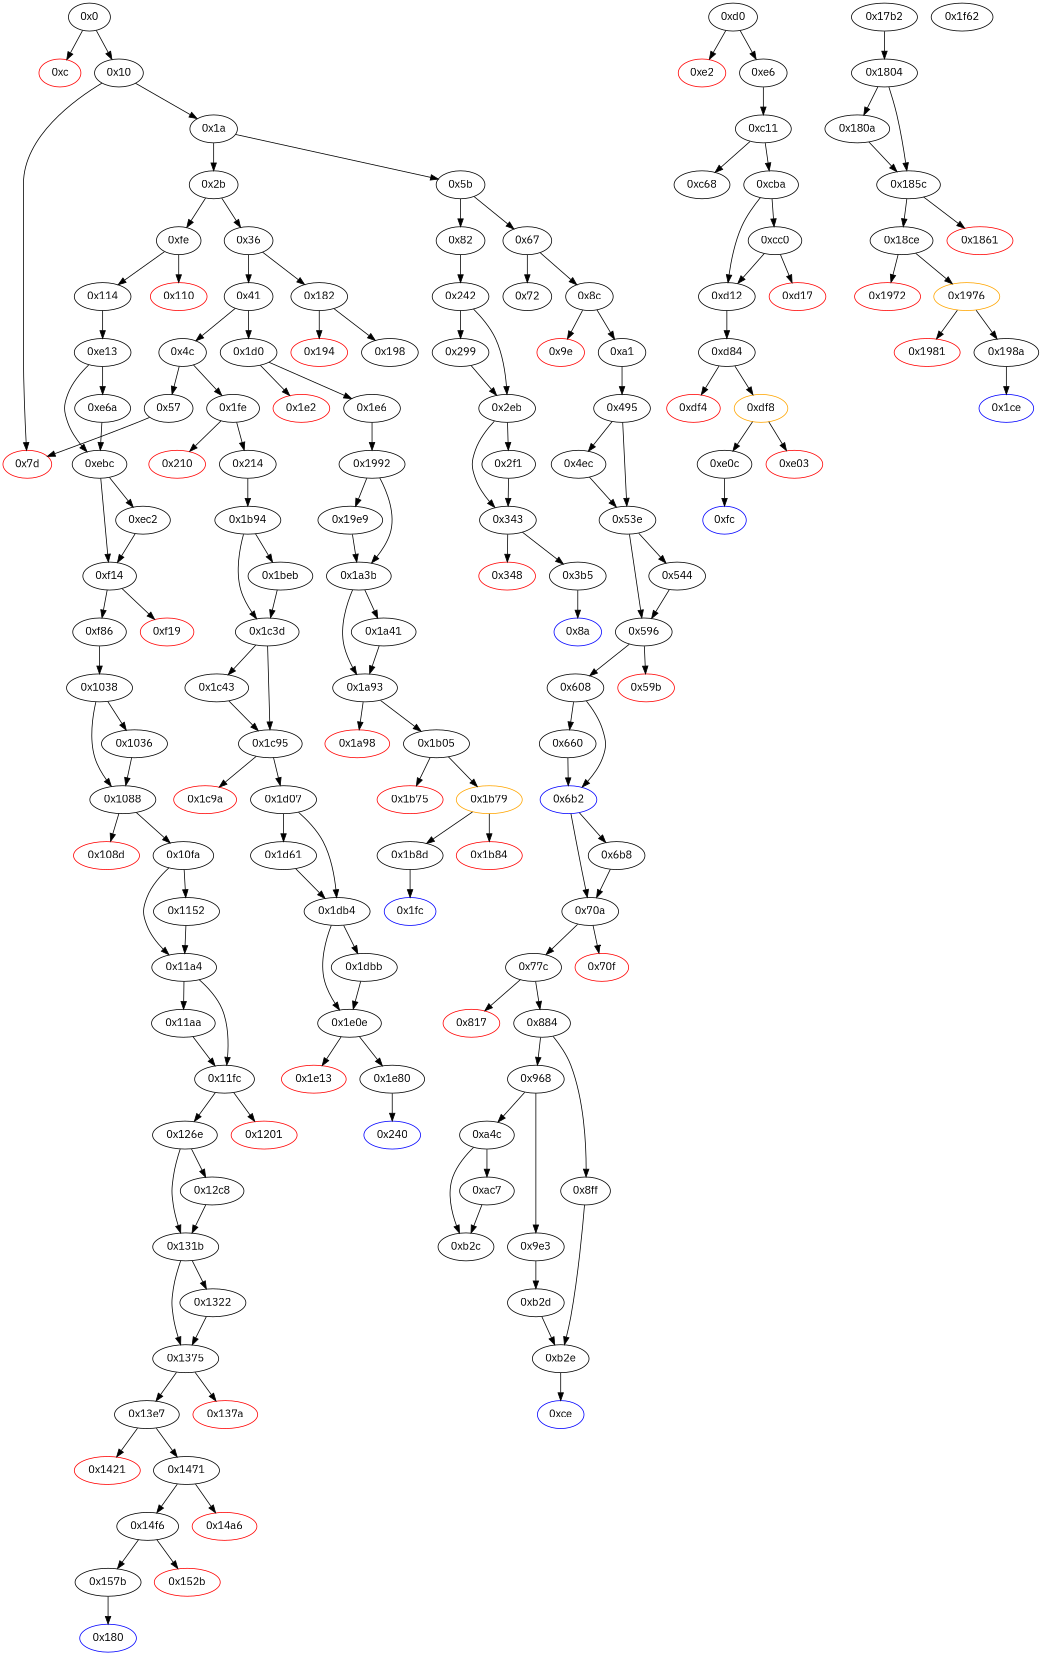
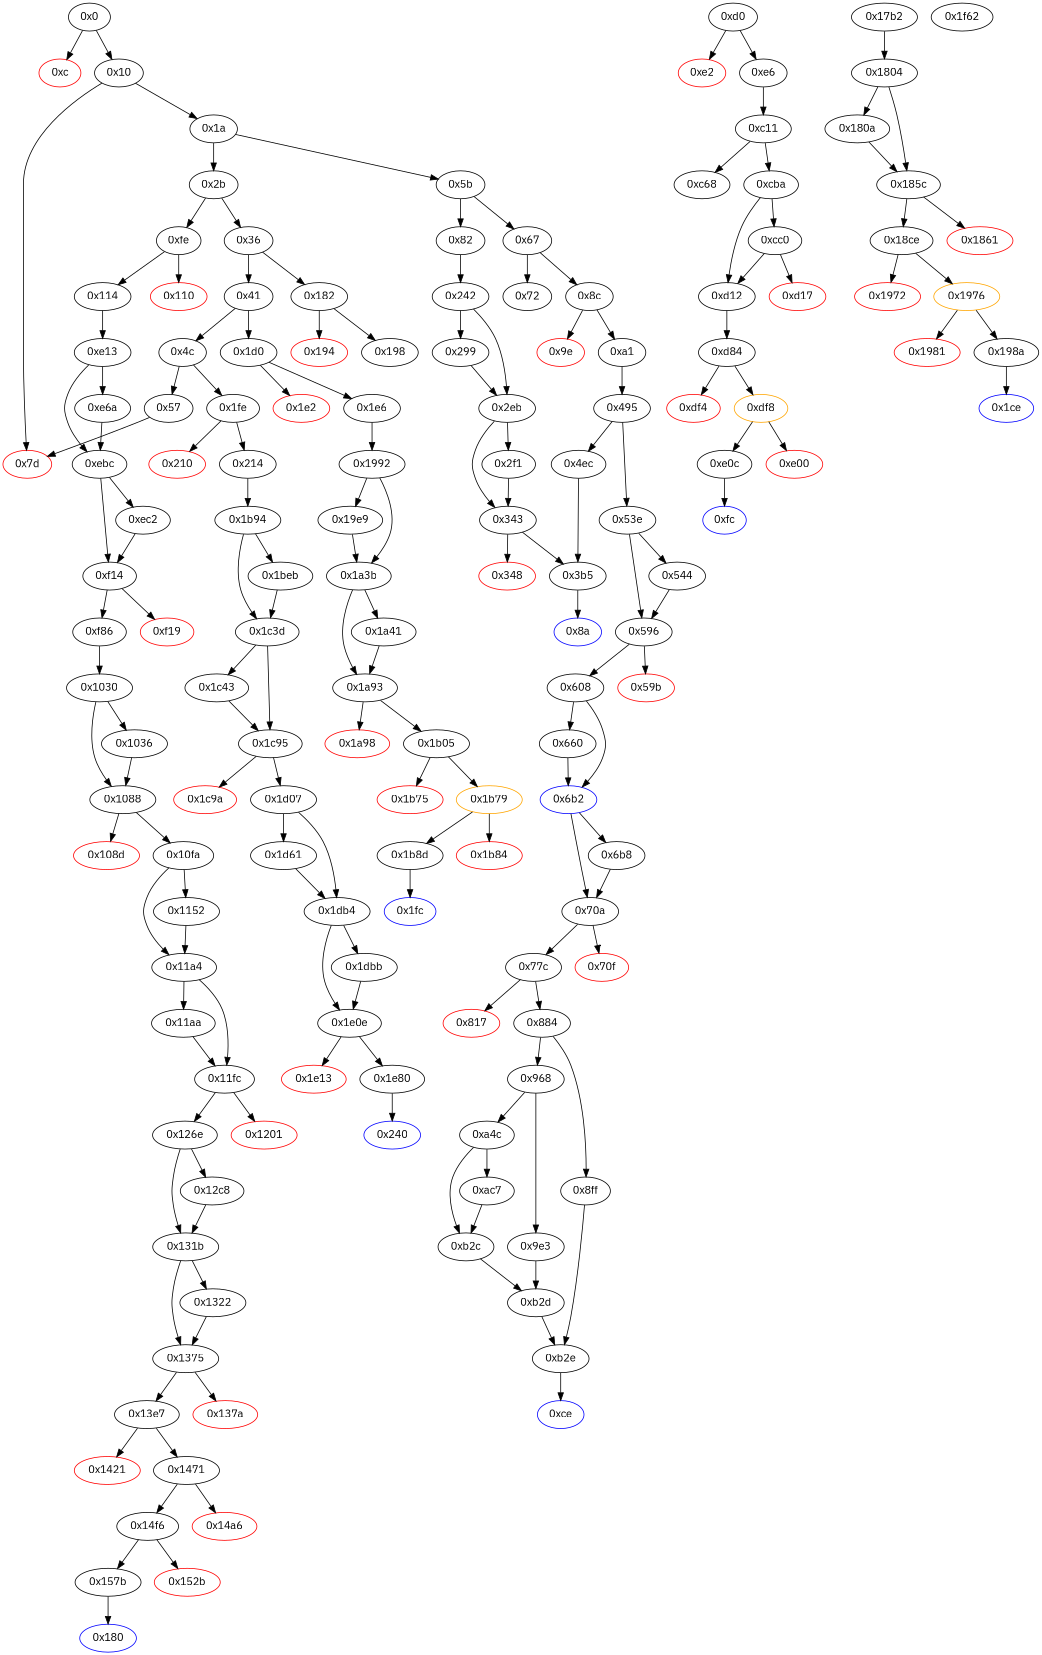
(794, 464) -> (794, 464)
(600, 489) -> (578, 516)
(100, 688) -> (100, 688)
none -> (498, 1272)
